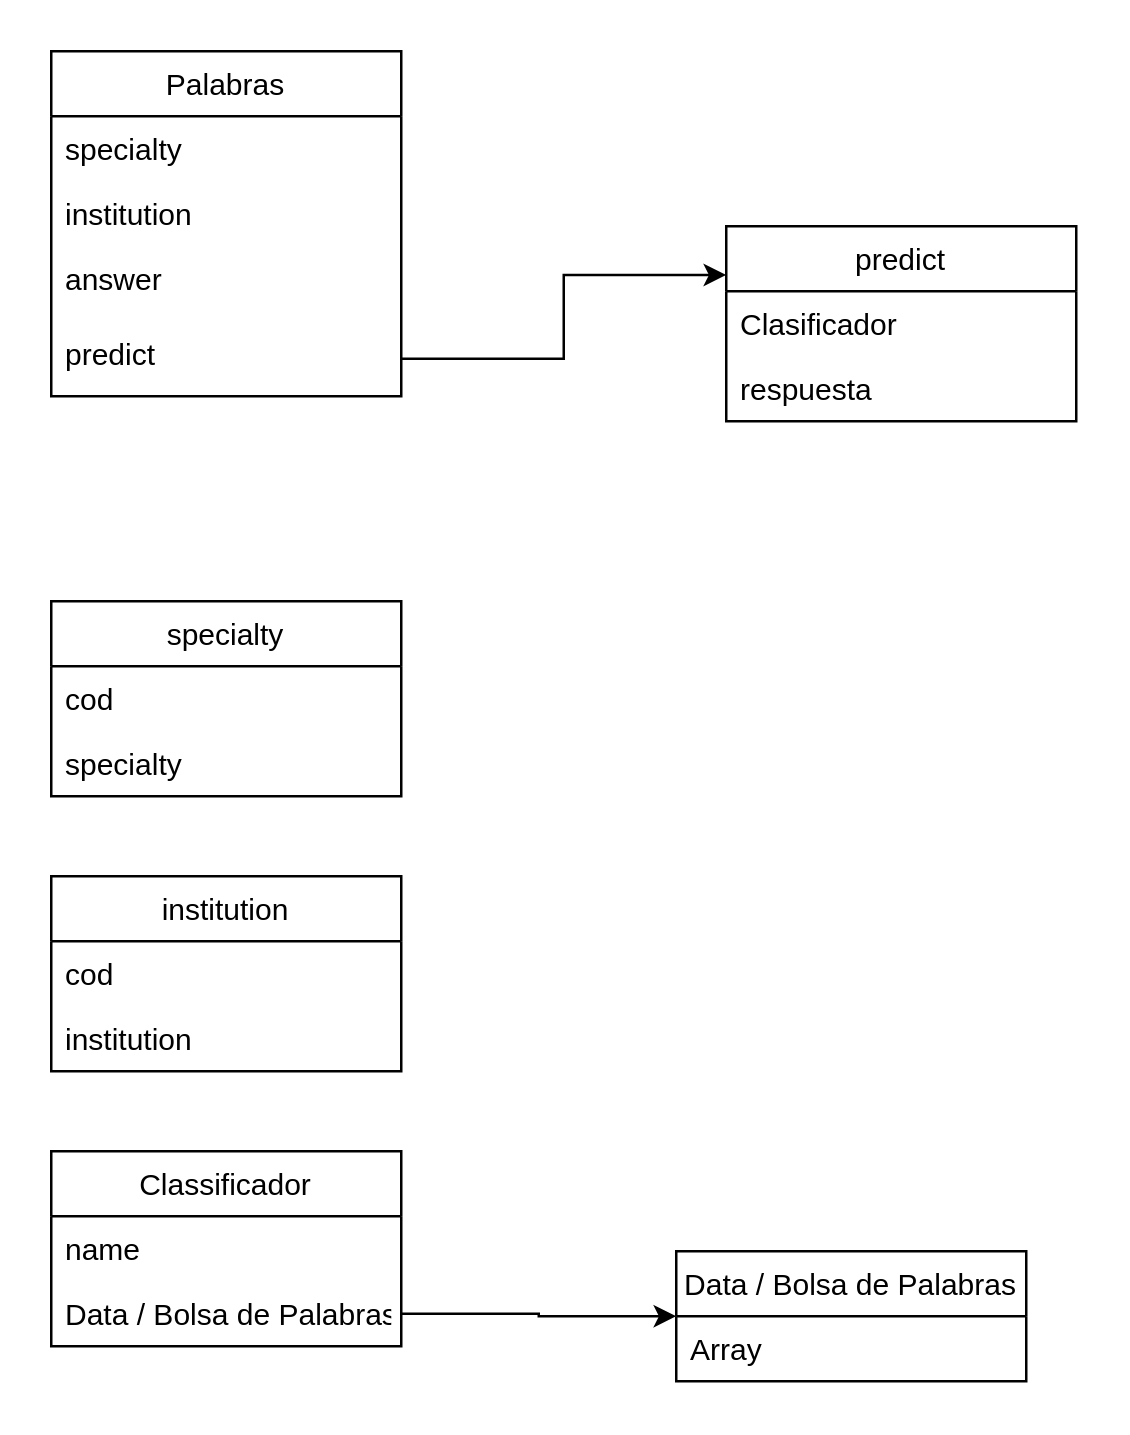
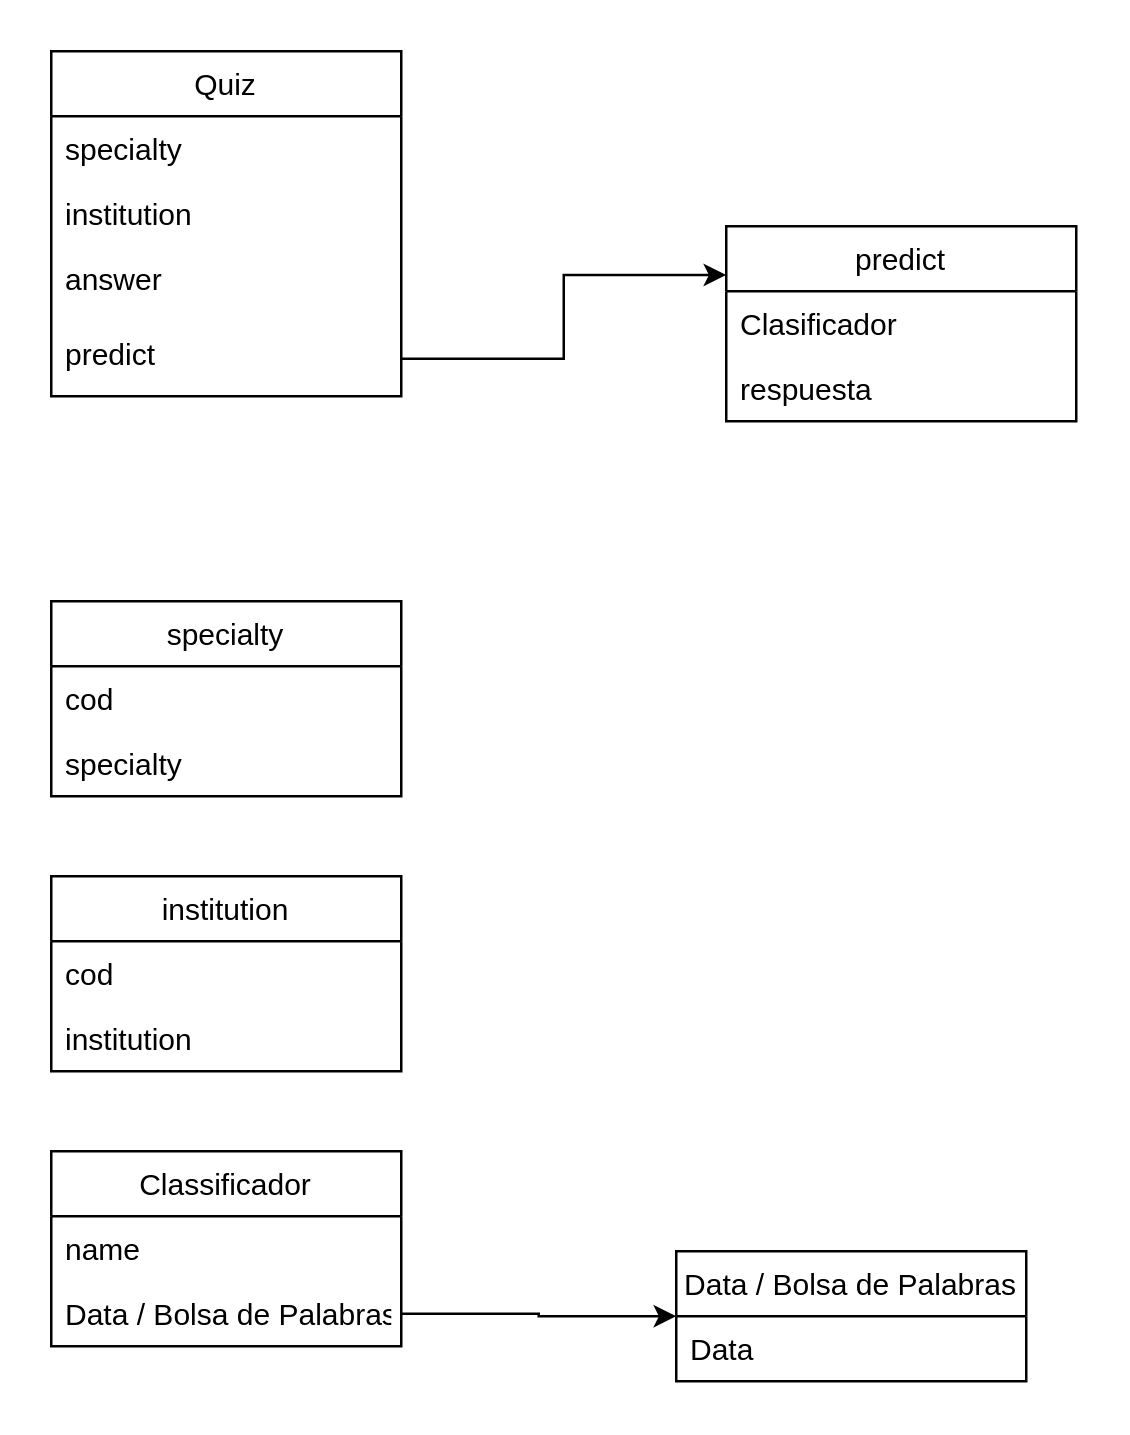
(225, 85) -> (225, 85)
(732, 1350) -> (724, 1350)
